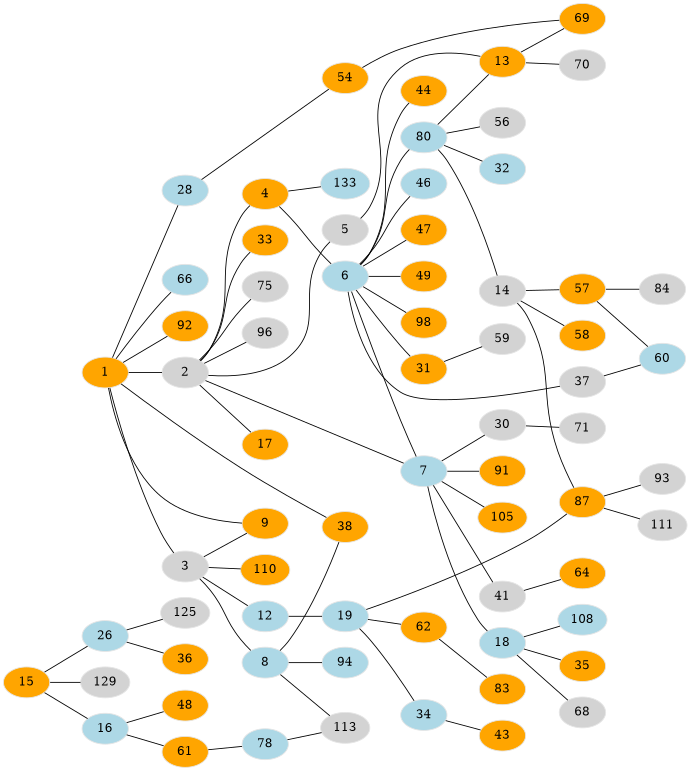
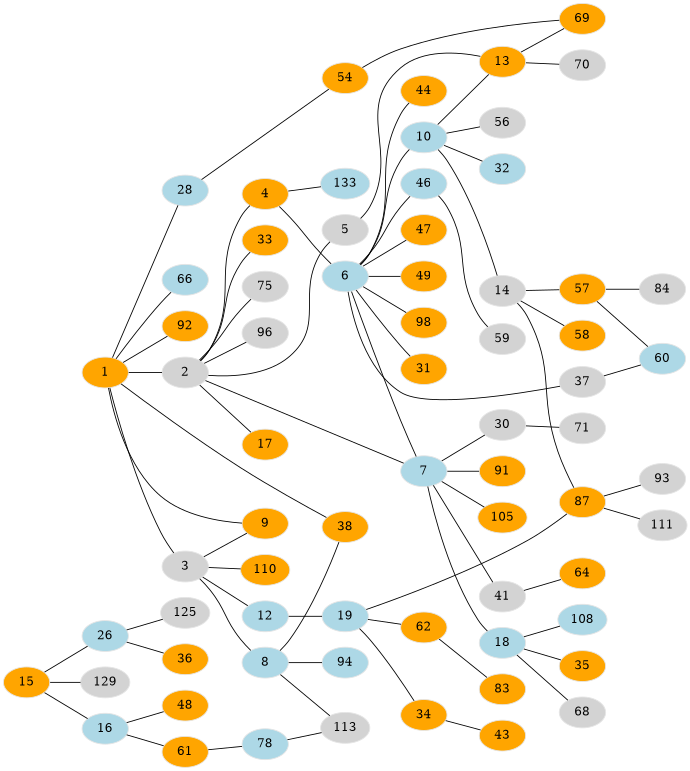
(424, 137) -> (424, 137)
(463, 354) -> (463, 261)
(424, 715) -> (424, 715)
